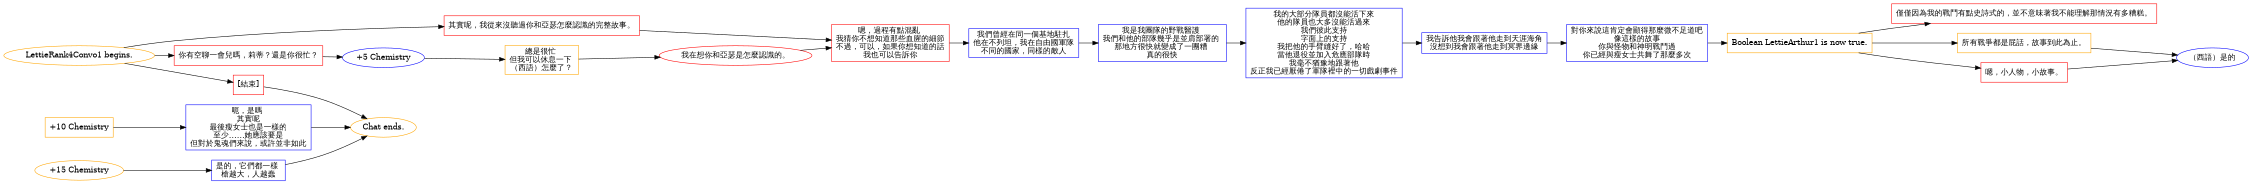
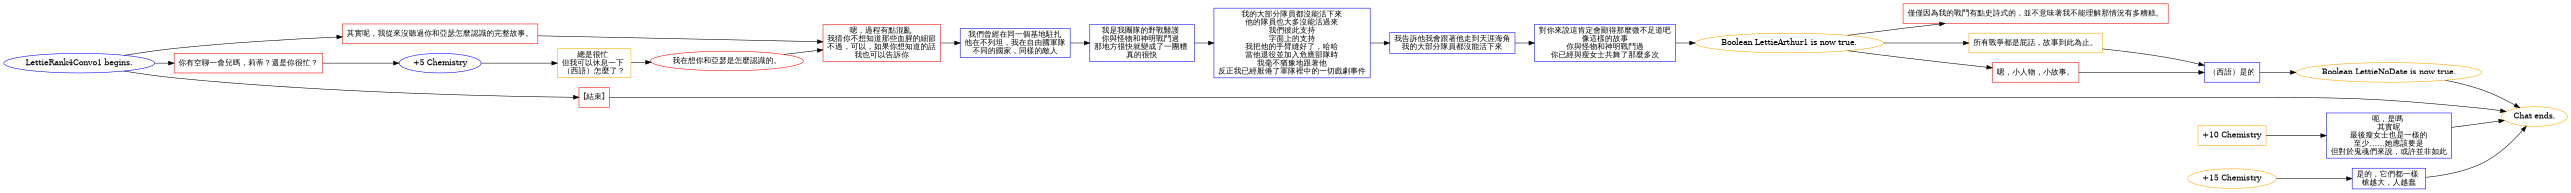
(1162, 43) -> (1142, 43)
(1484, 43) -> (1452, 43)
(1800, 43) -> (1789, 43)
(79, 56) -> (79, 63)
(2212, 58) -> (2232, 72)
none -> (2389, 72)
